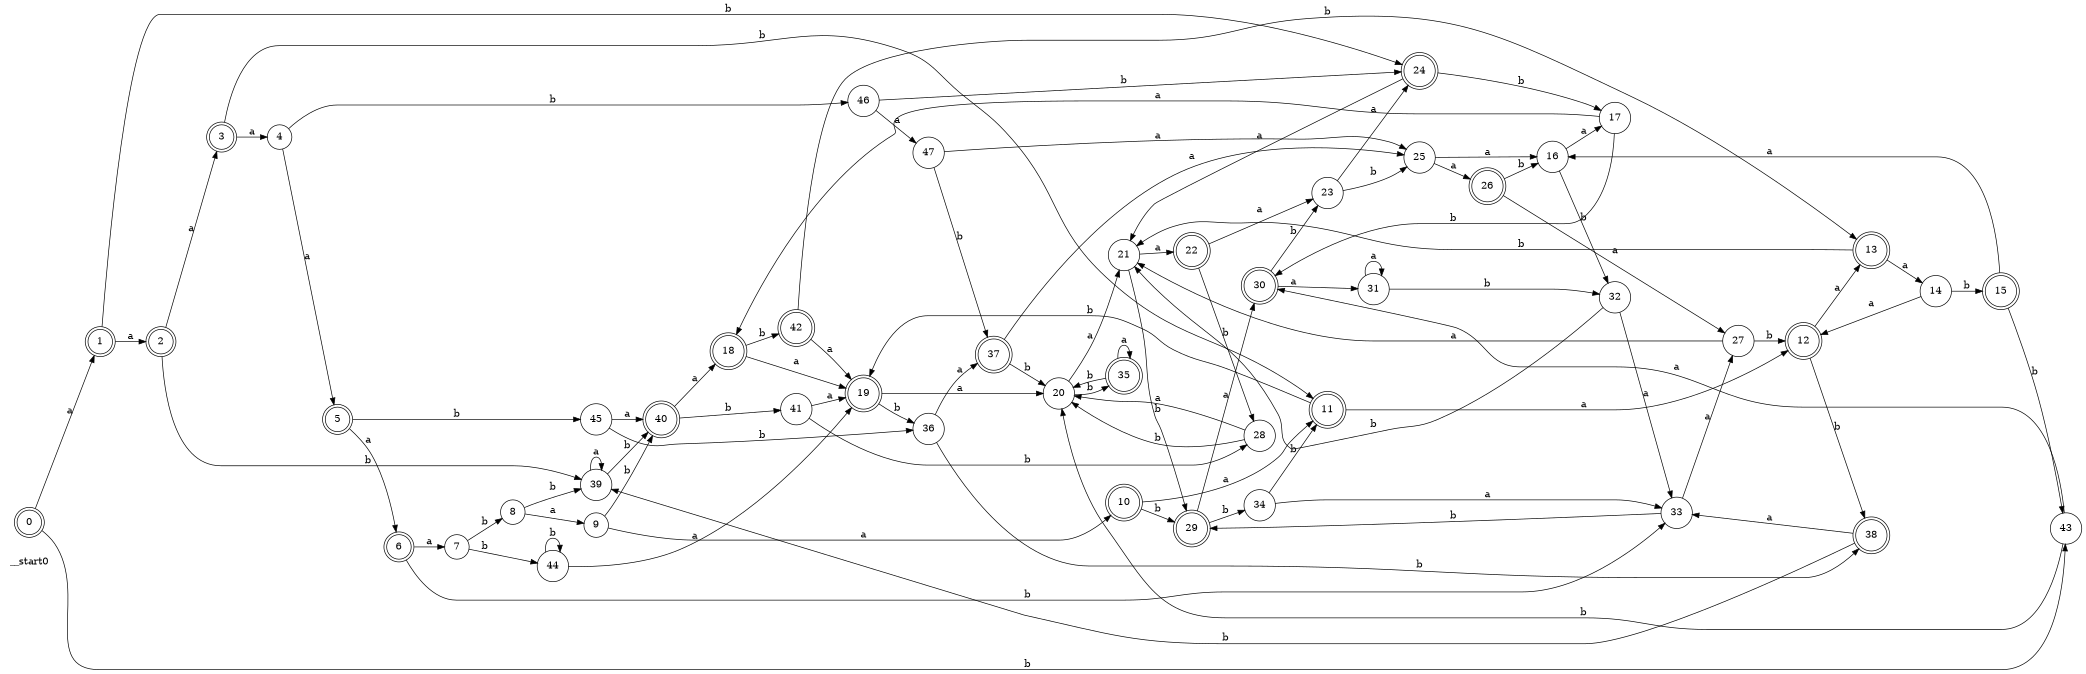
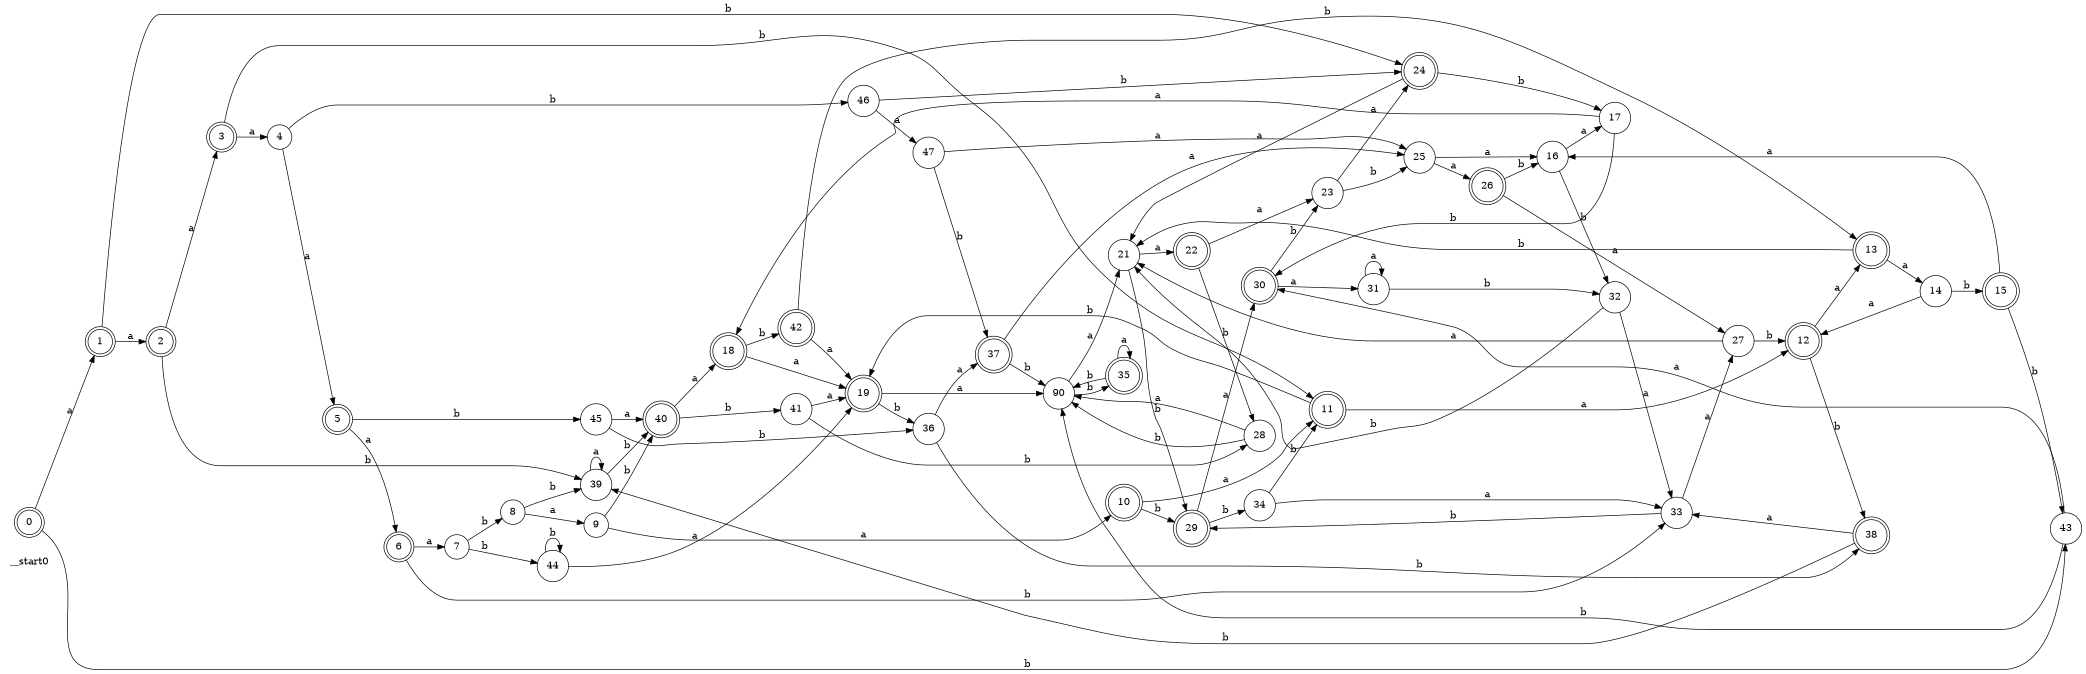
(1059, 393) -> (1059, 393)
